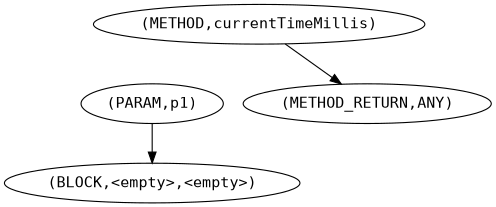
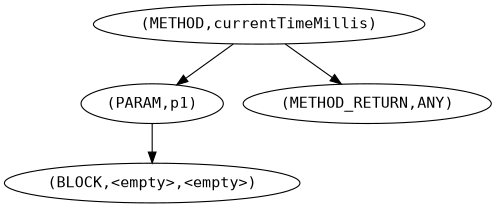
none -> (210, 61)
